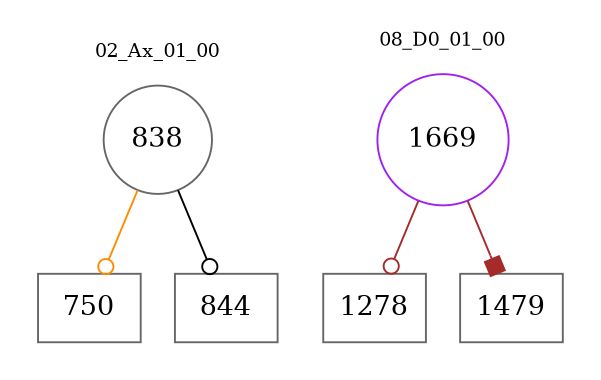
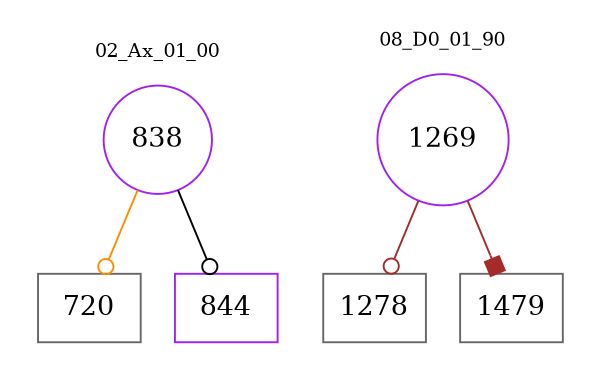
(443, 41) -> (443, 41)
(158, 140) -> (158, 140)
(443, 140) -> (443, 140)
(89, 308) -> (89, 308)
(226, 308) -> (226, 308)
